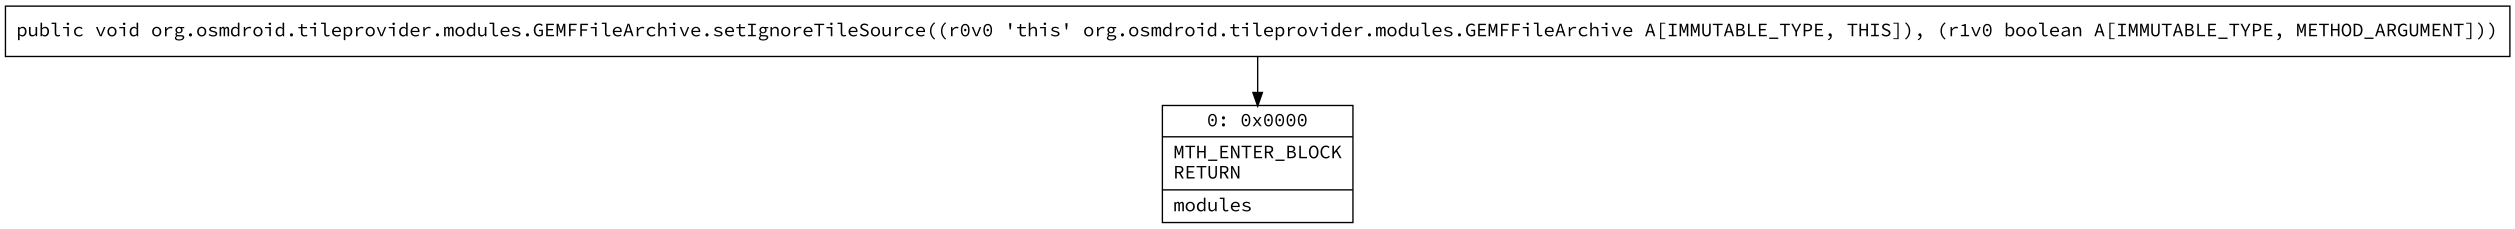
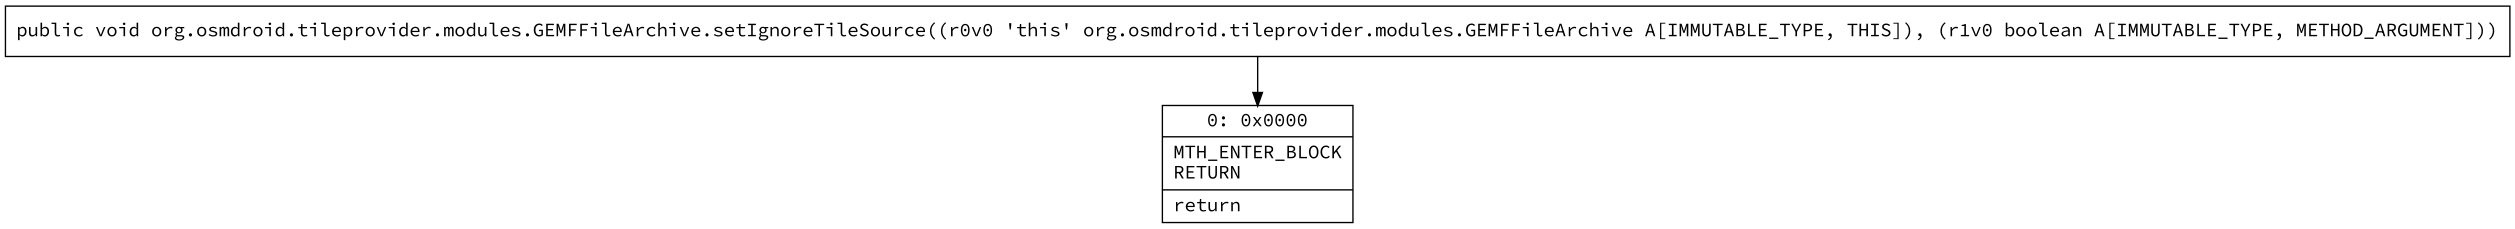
(1213, 206) -> (1207, 206)
